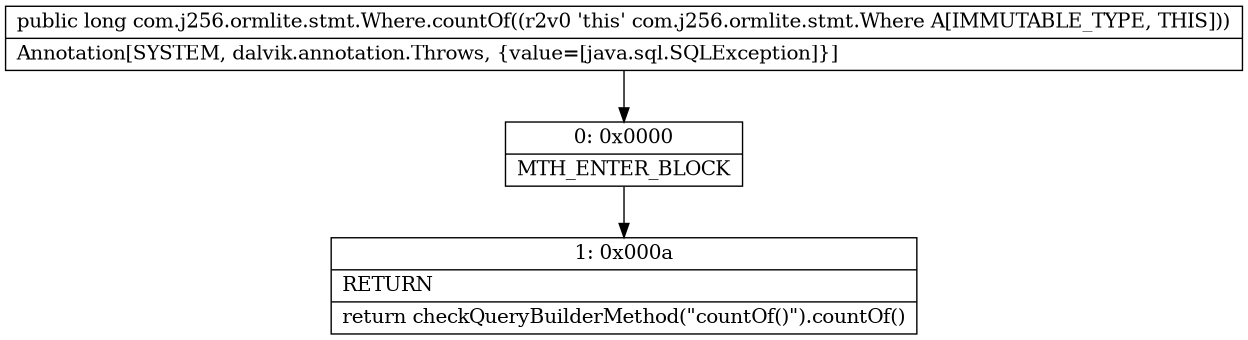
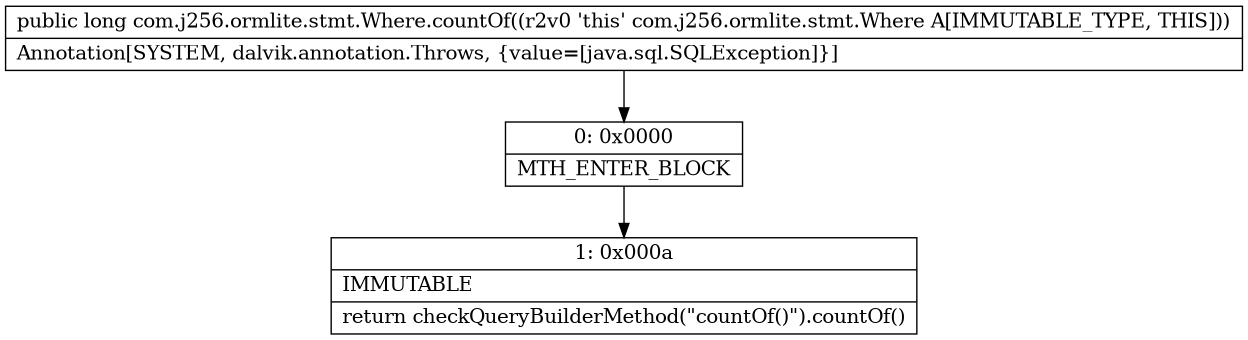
(388, 285) -> (408, 285)
